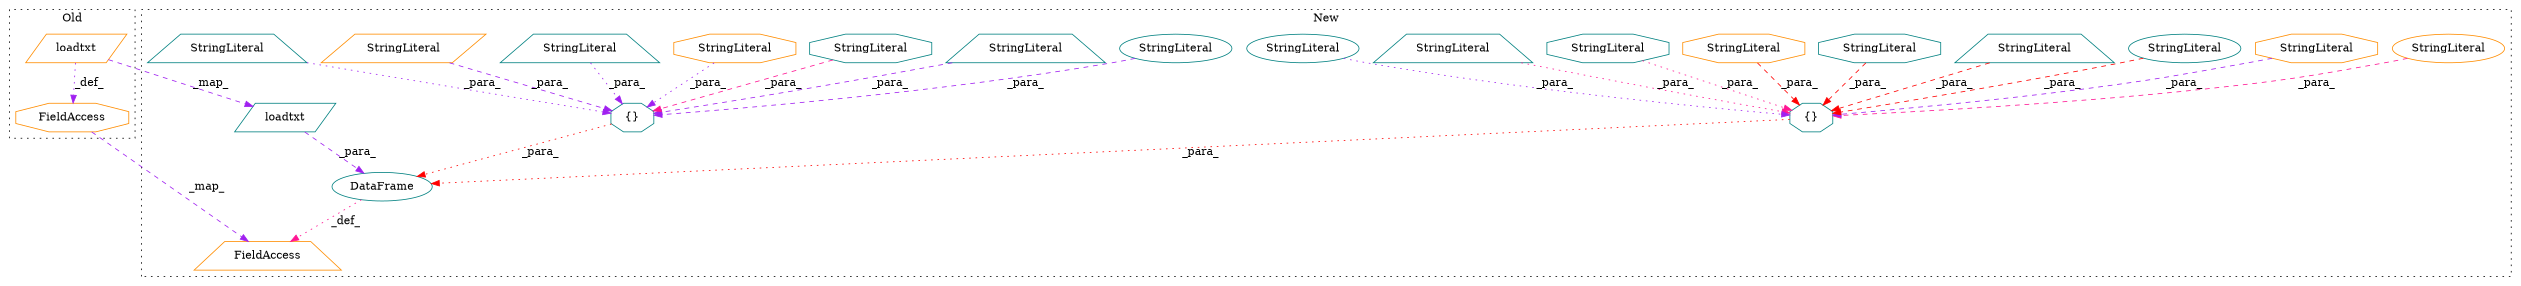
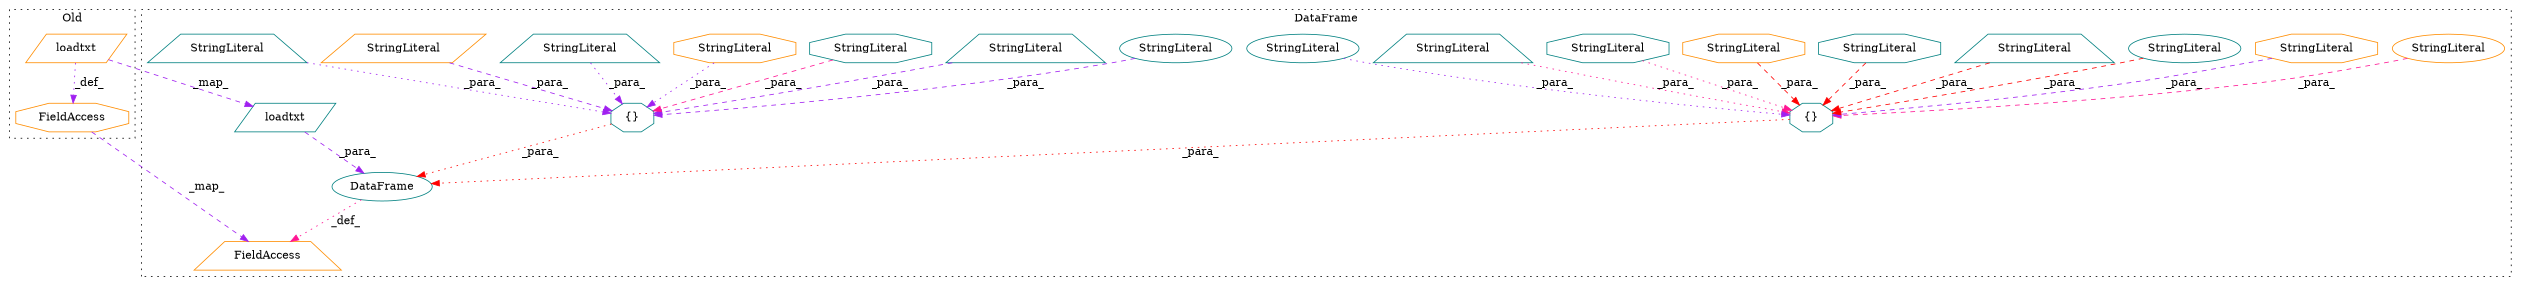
(1326, 19) -> (1326, 19)
